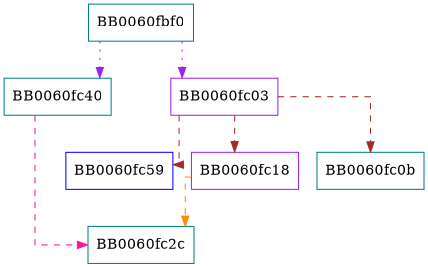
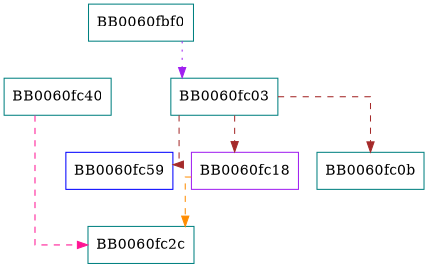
(100, 54) -> none
(224, 97) -> (224, 97)
